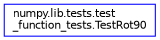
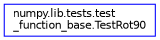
(80, 20) -> (80, 20)
